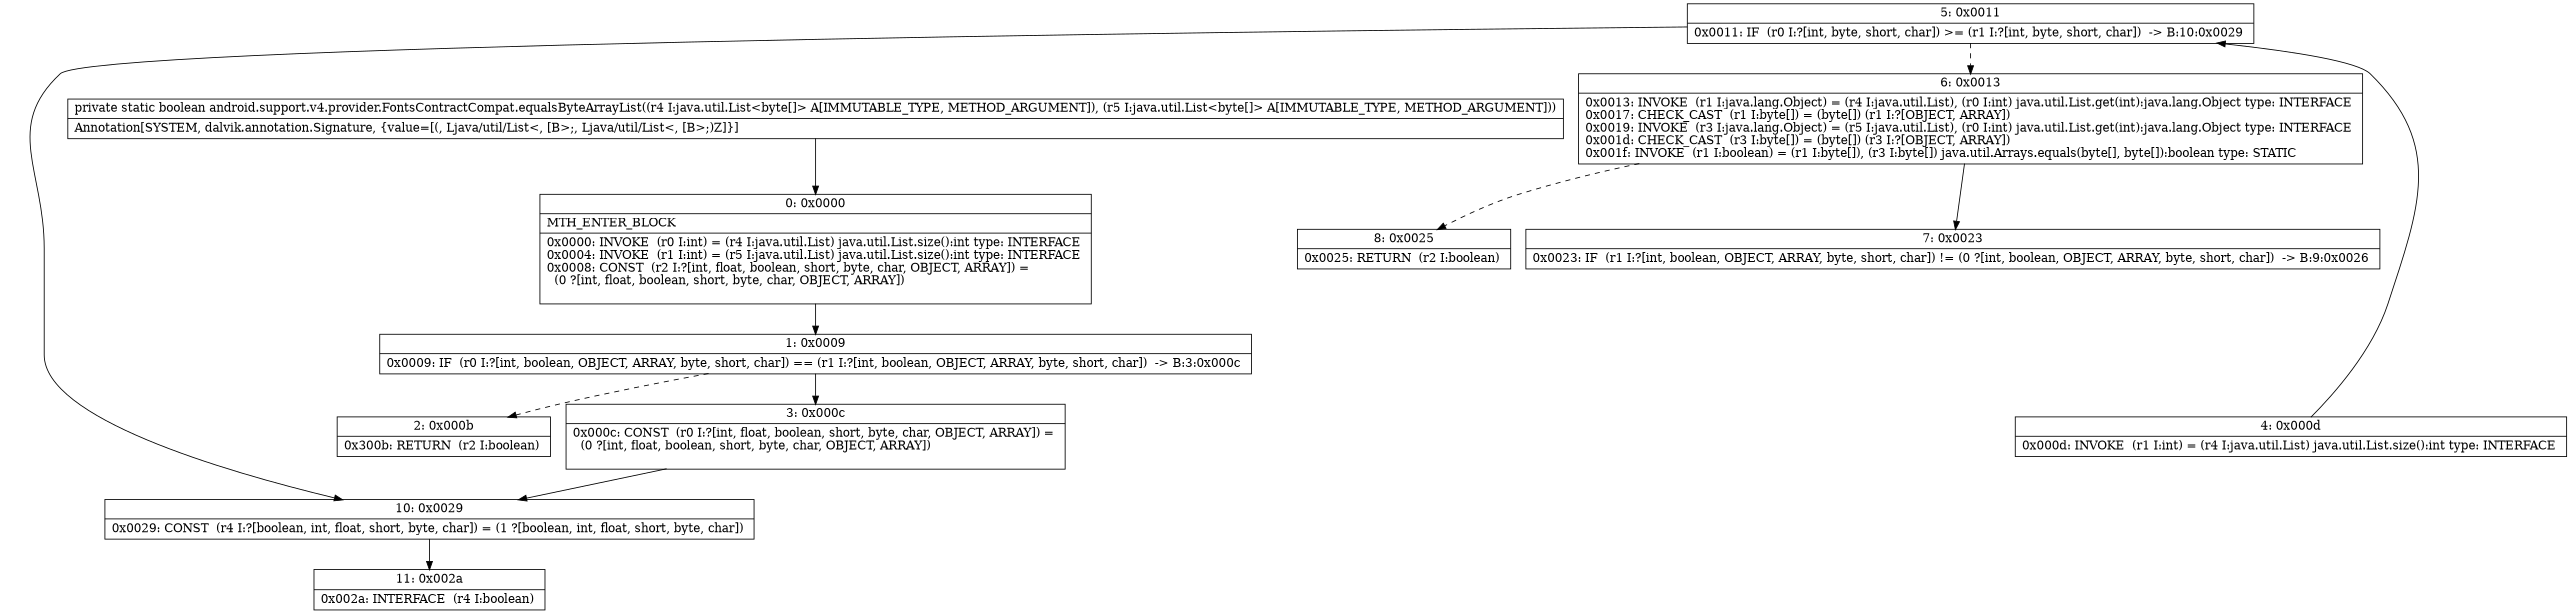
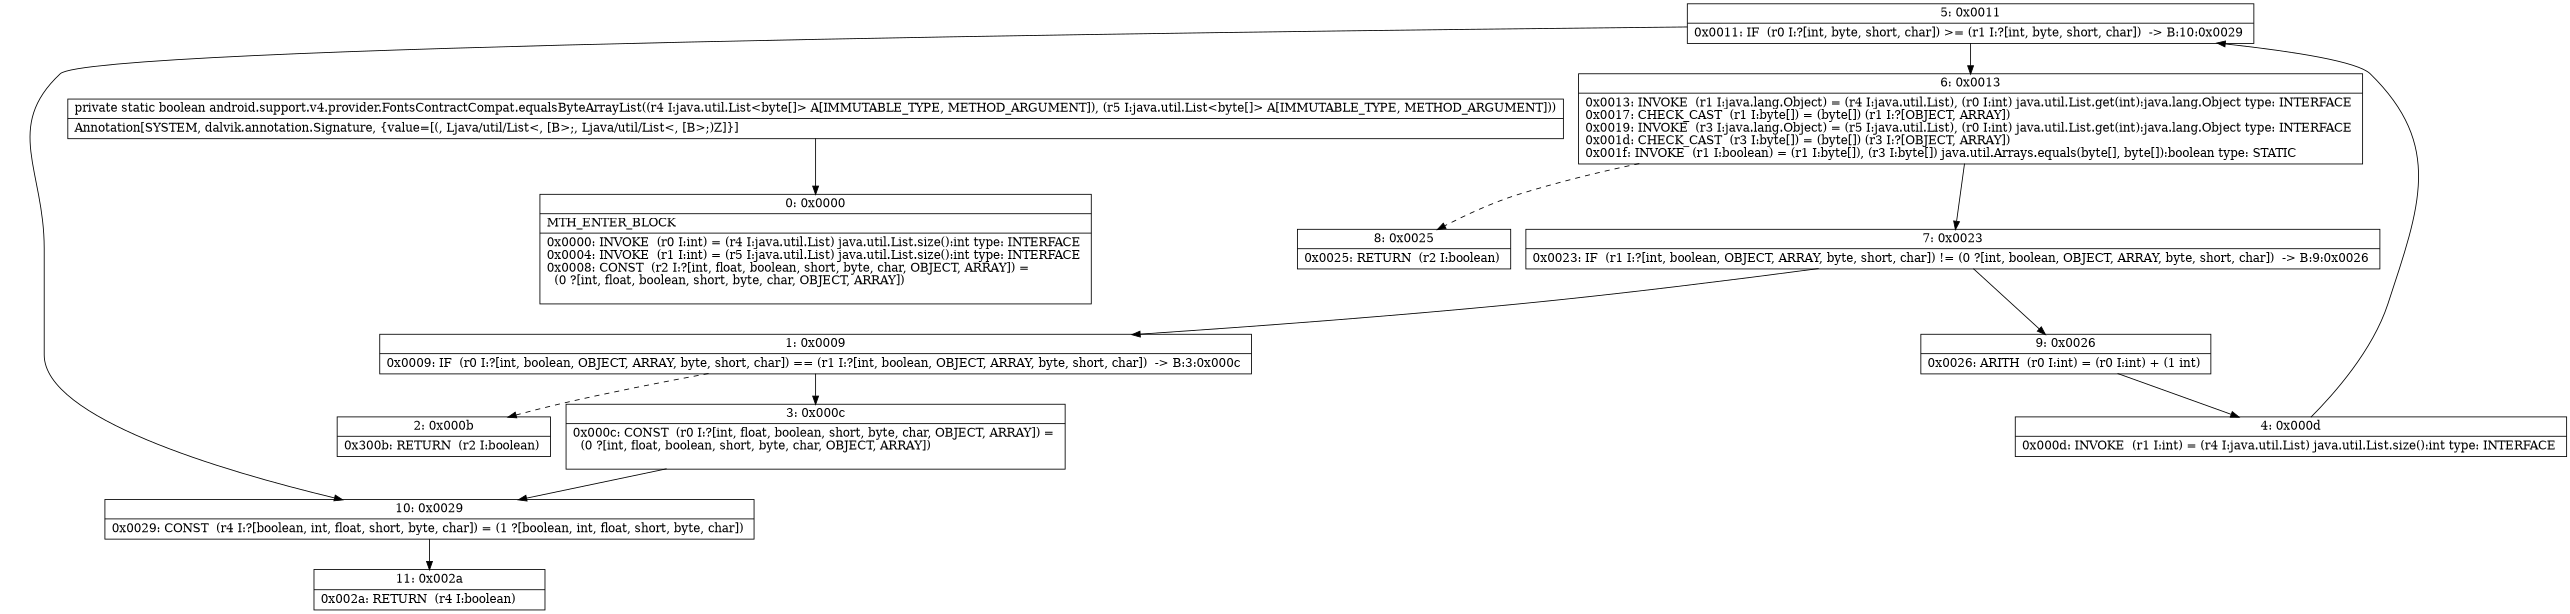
(1971, 54) -> (1971, 54)
(816, 315) -> (1480, 308)
none -> (2066, 354)
(429, 599) -> (420, 599)
